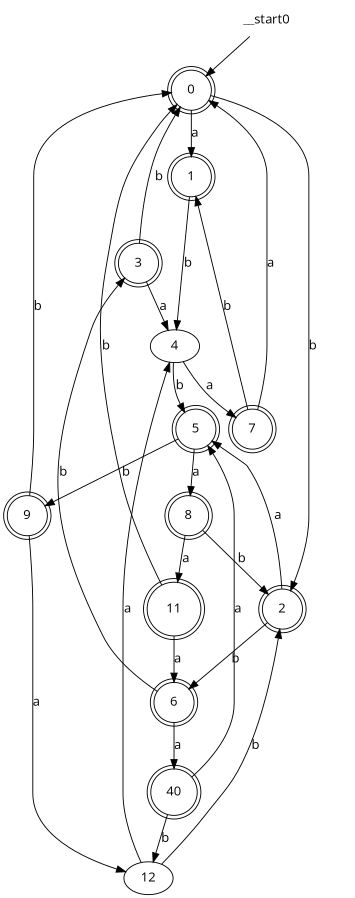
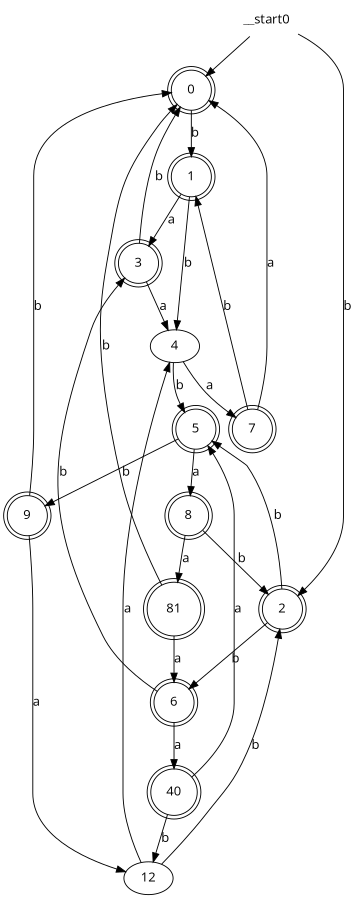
(195, 133) -> (195, 133)
none -> (167, 216)
(309, 312) -> (343, 308)
(278, 516) -> (278, 516)
(174, 609) -> (174, 609)
